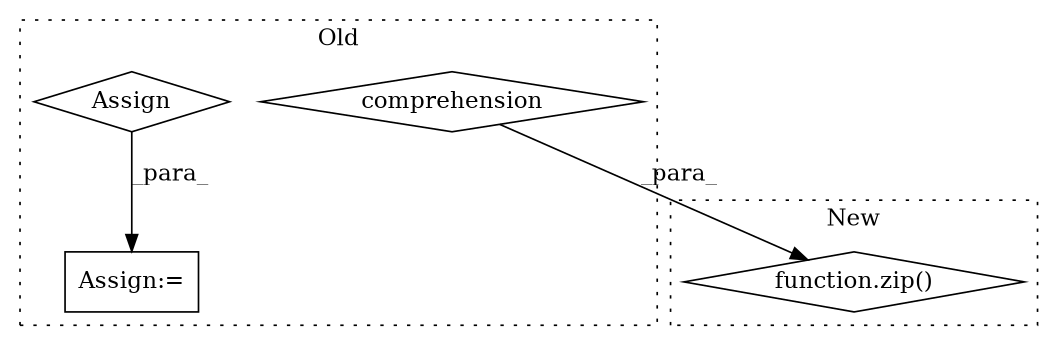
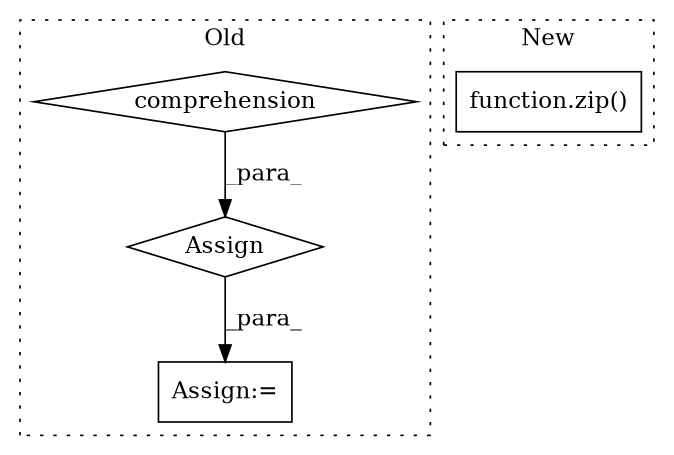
(646, 189) -> (225, 166)
(854, 282) -> (549, 102)
